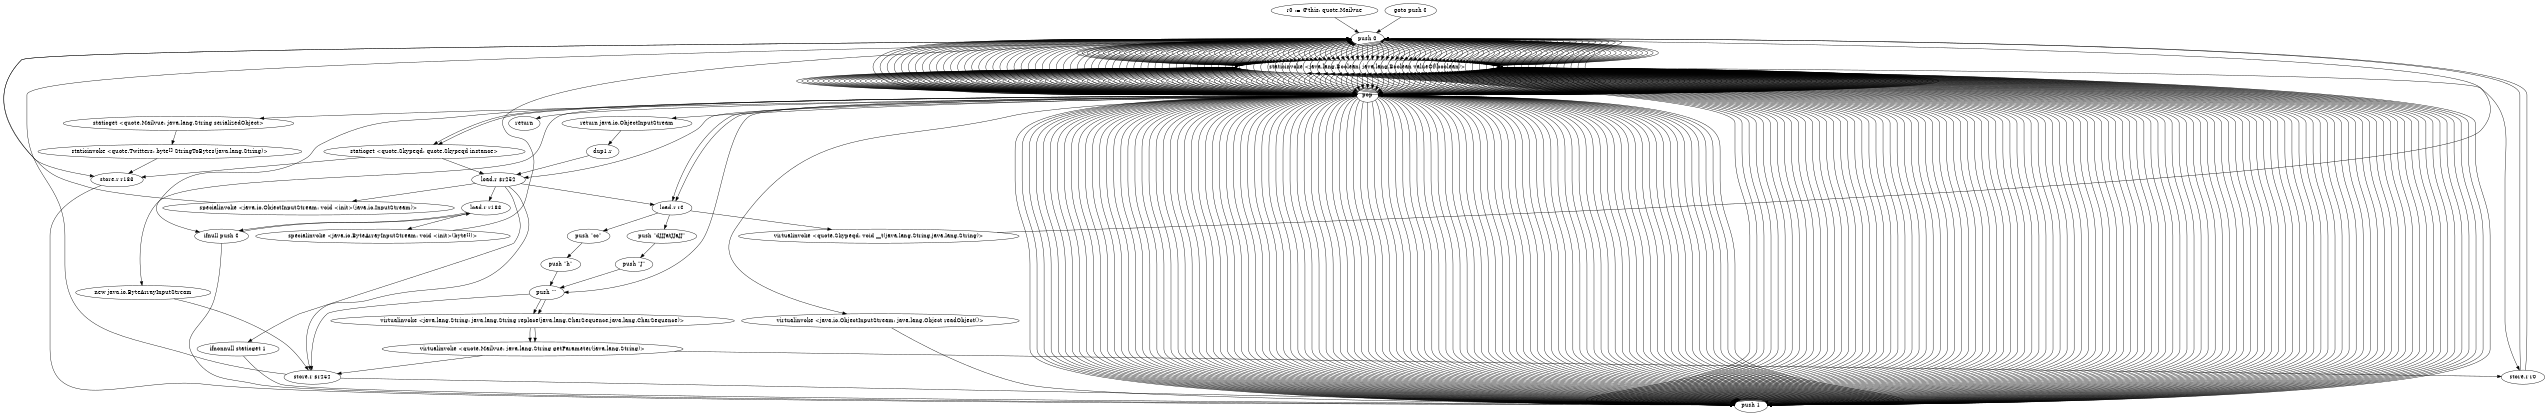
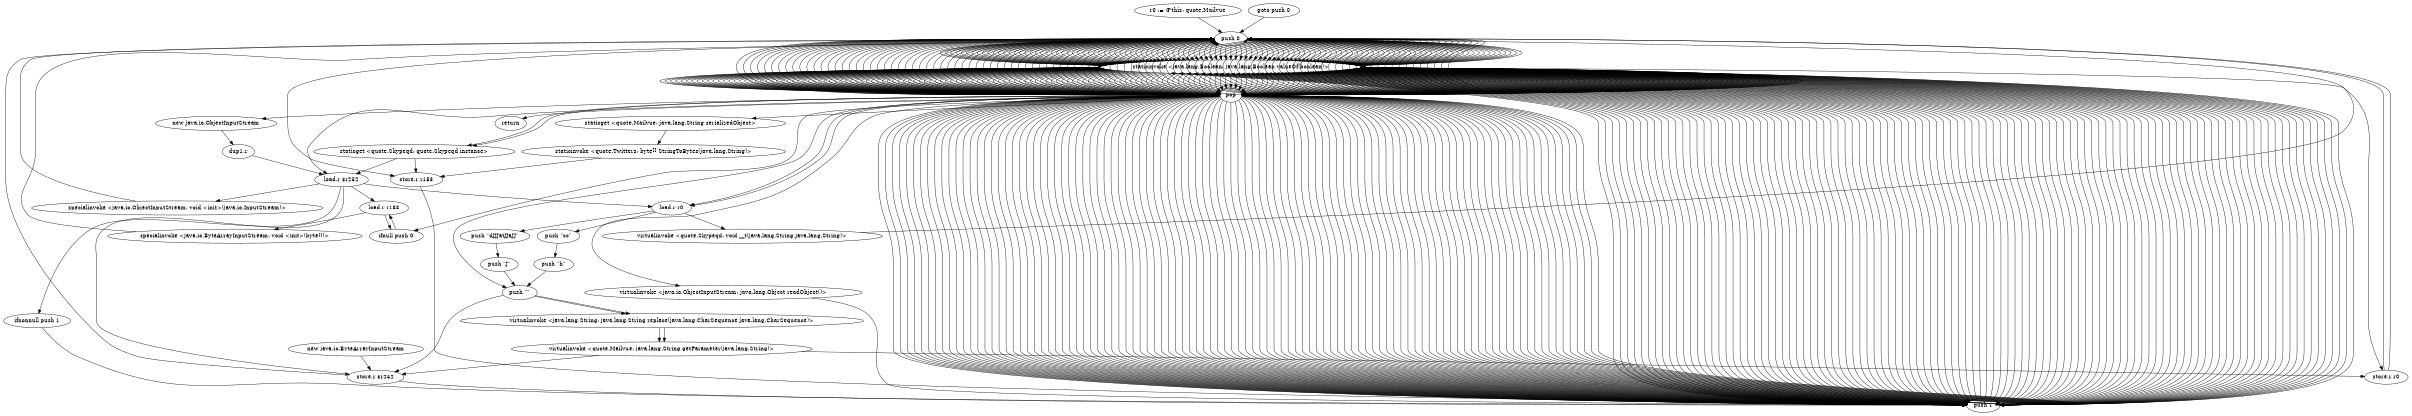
(627, 123) -> (216, 123)
(545, 131) -> none
(238, 349) -> (37, 321)
(897, 400) -> none
